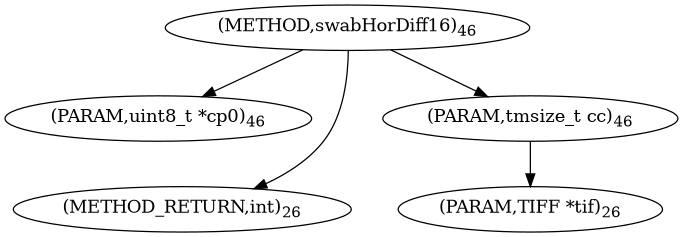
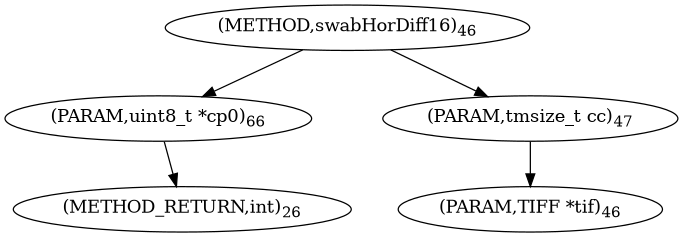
(256, 117) -> (256, 117)
(624, 117) -> (624, 117)
(330, 132) -> (169, 158)
(612, 207) -> (612, 207)
